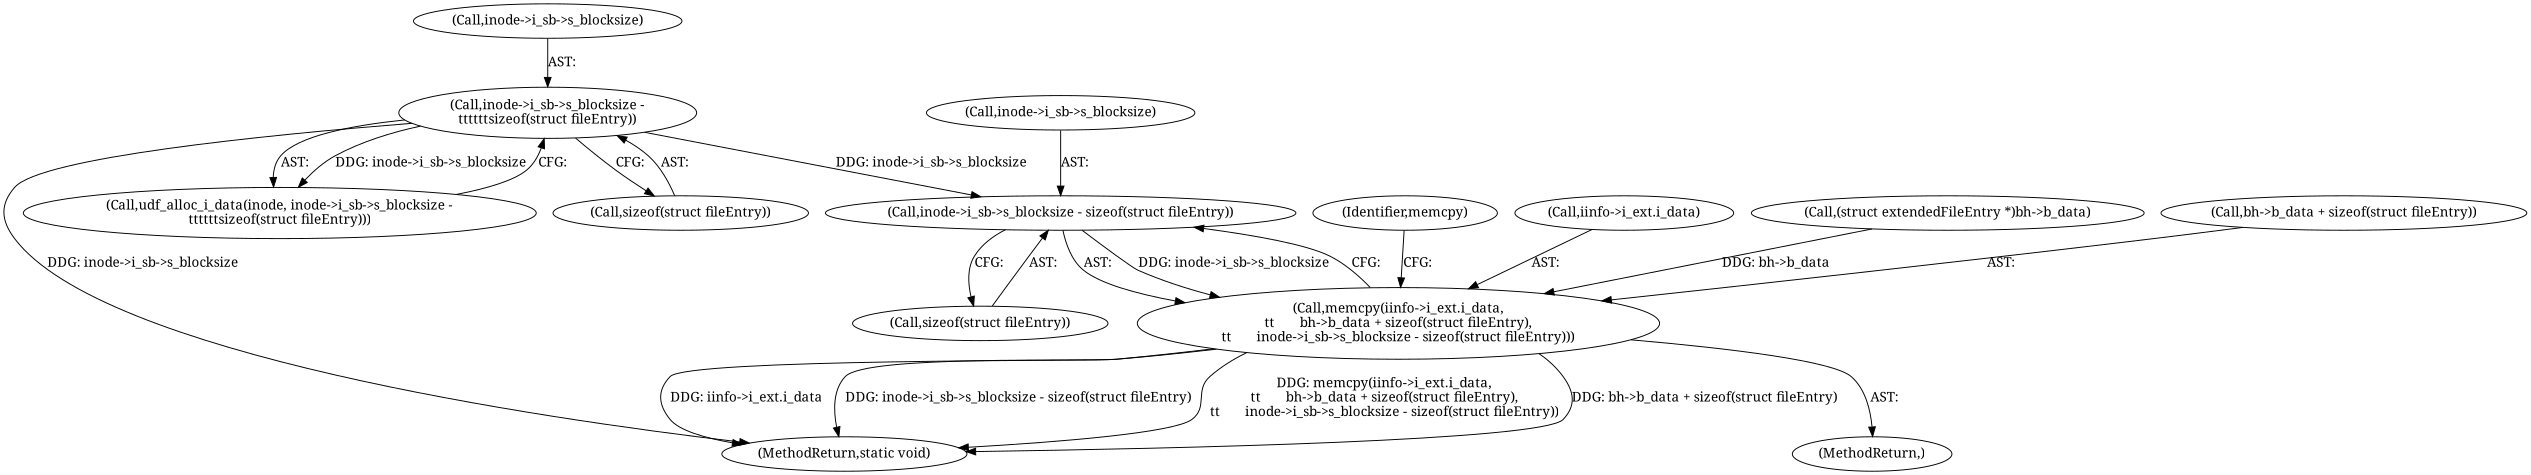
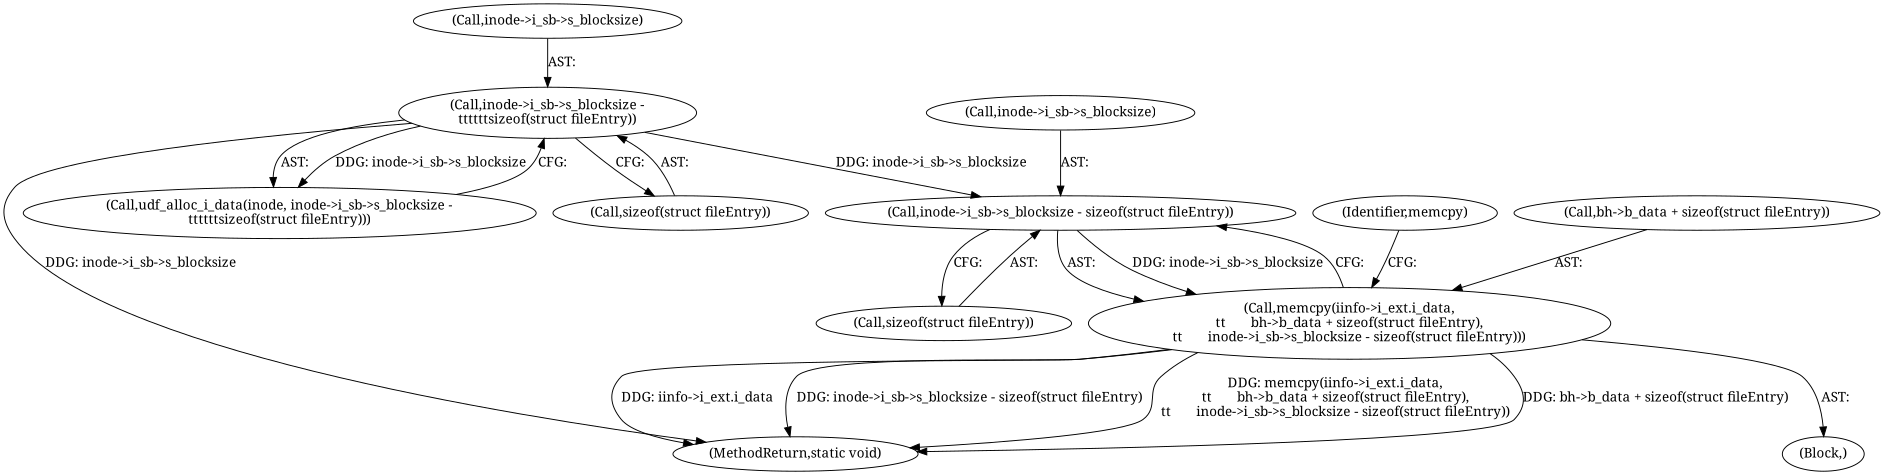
(1624, 213) -> none
(1948, 213) -> none
(1872, 454) -> (1823, 454)
